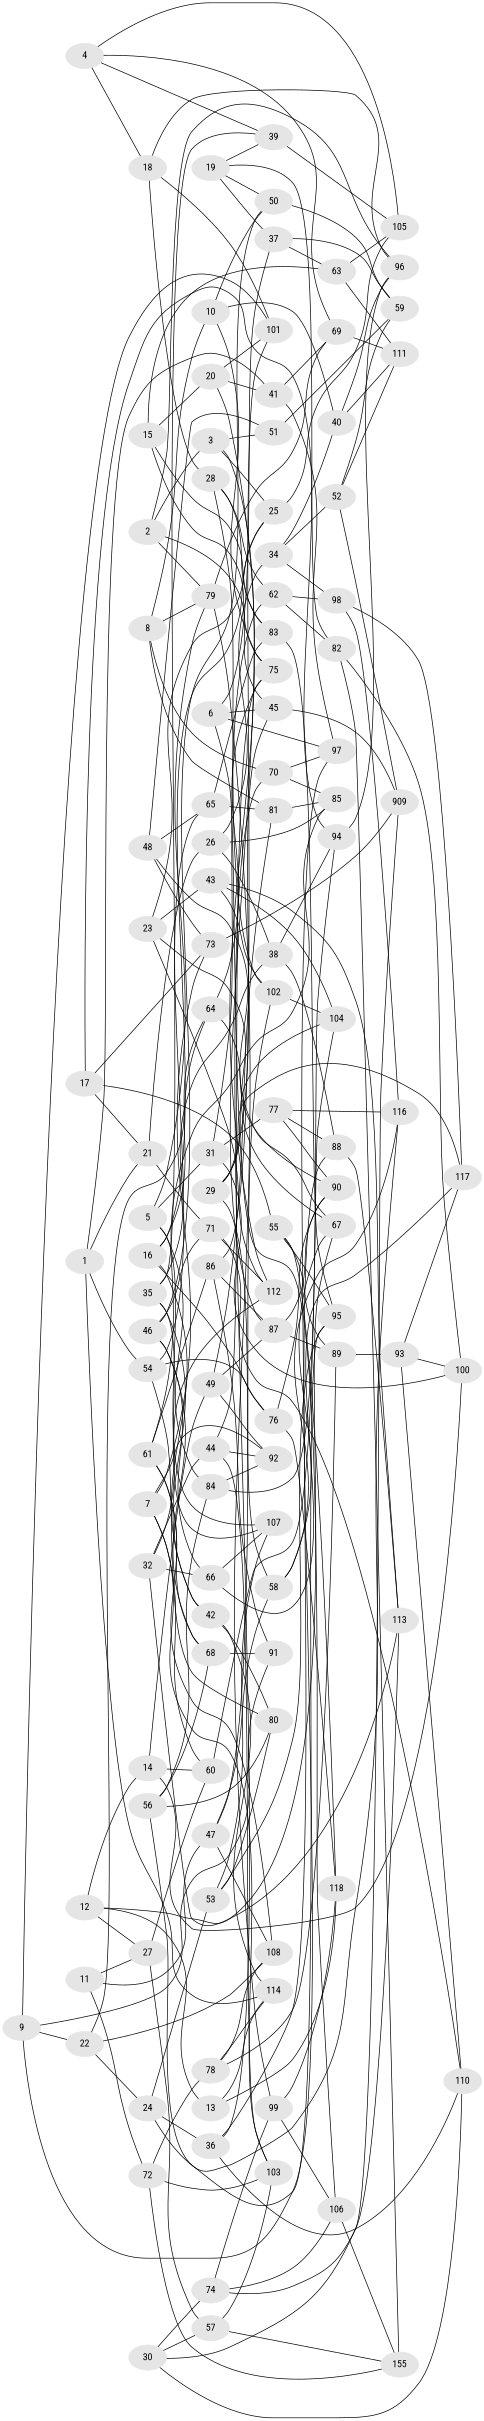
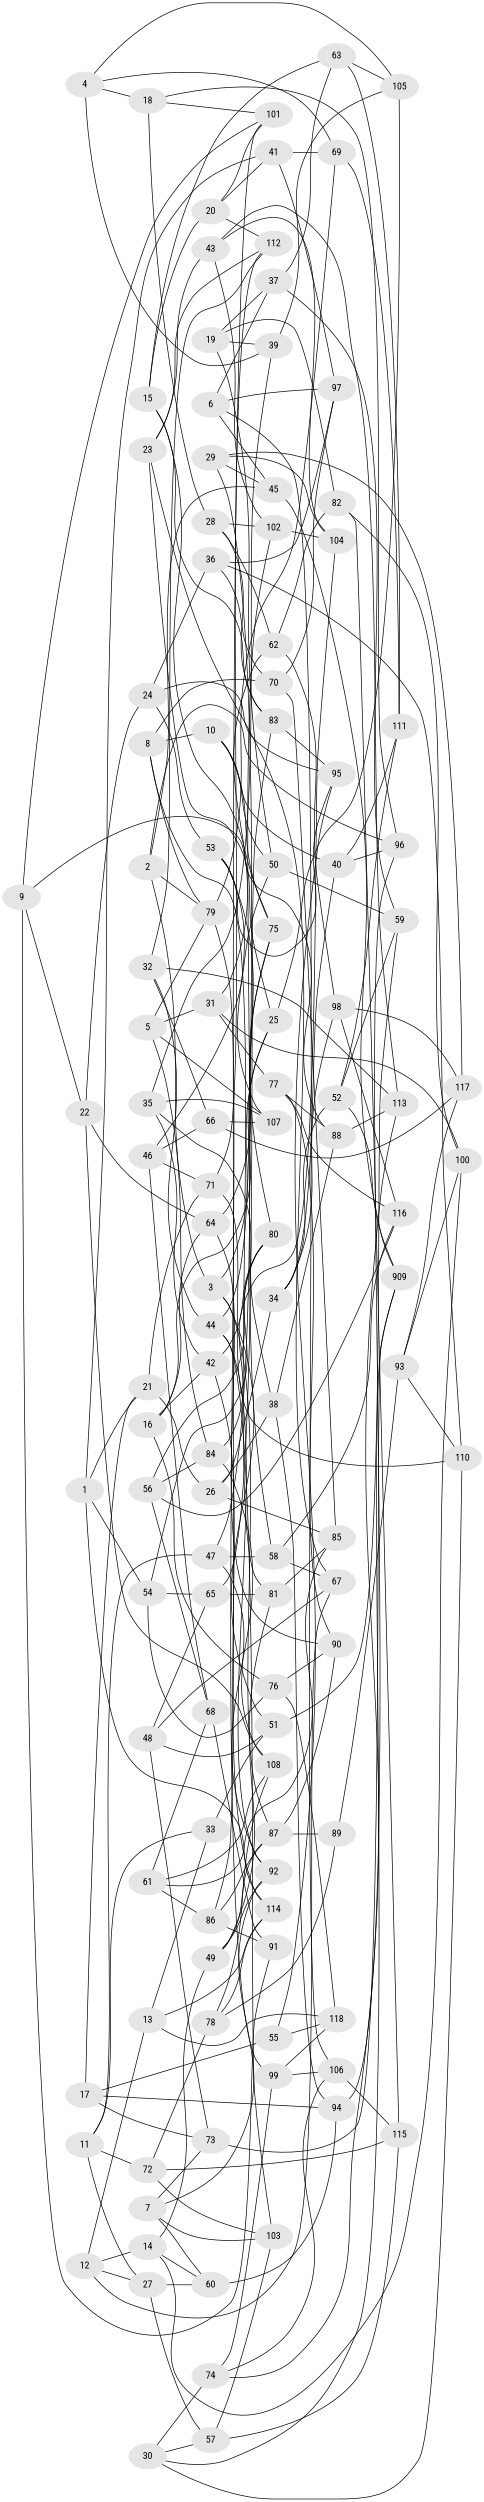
(304, 1292) -> none
none -> (211, 1830)
(400, 2365) -> (400, 2135)
